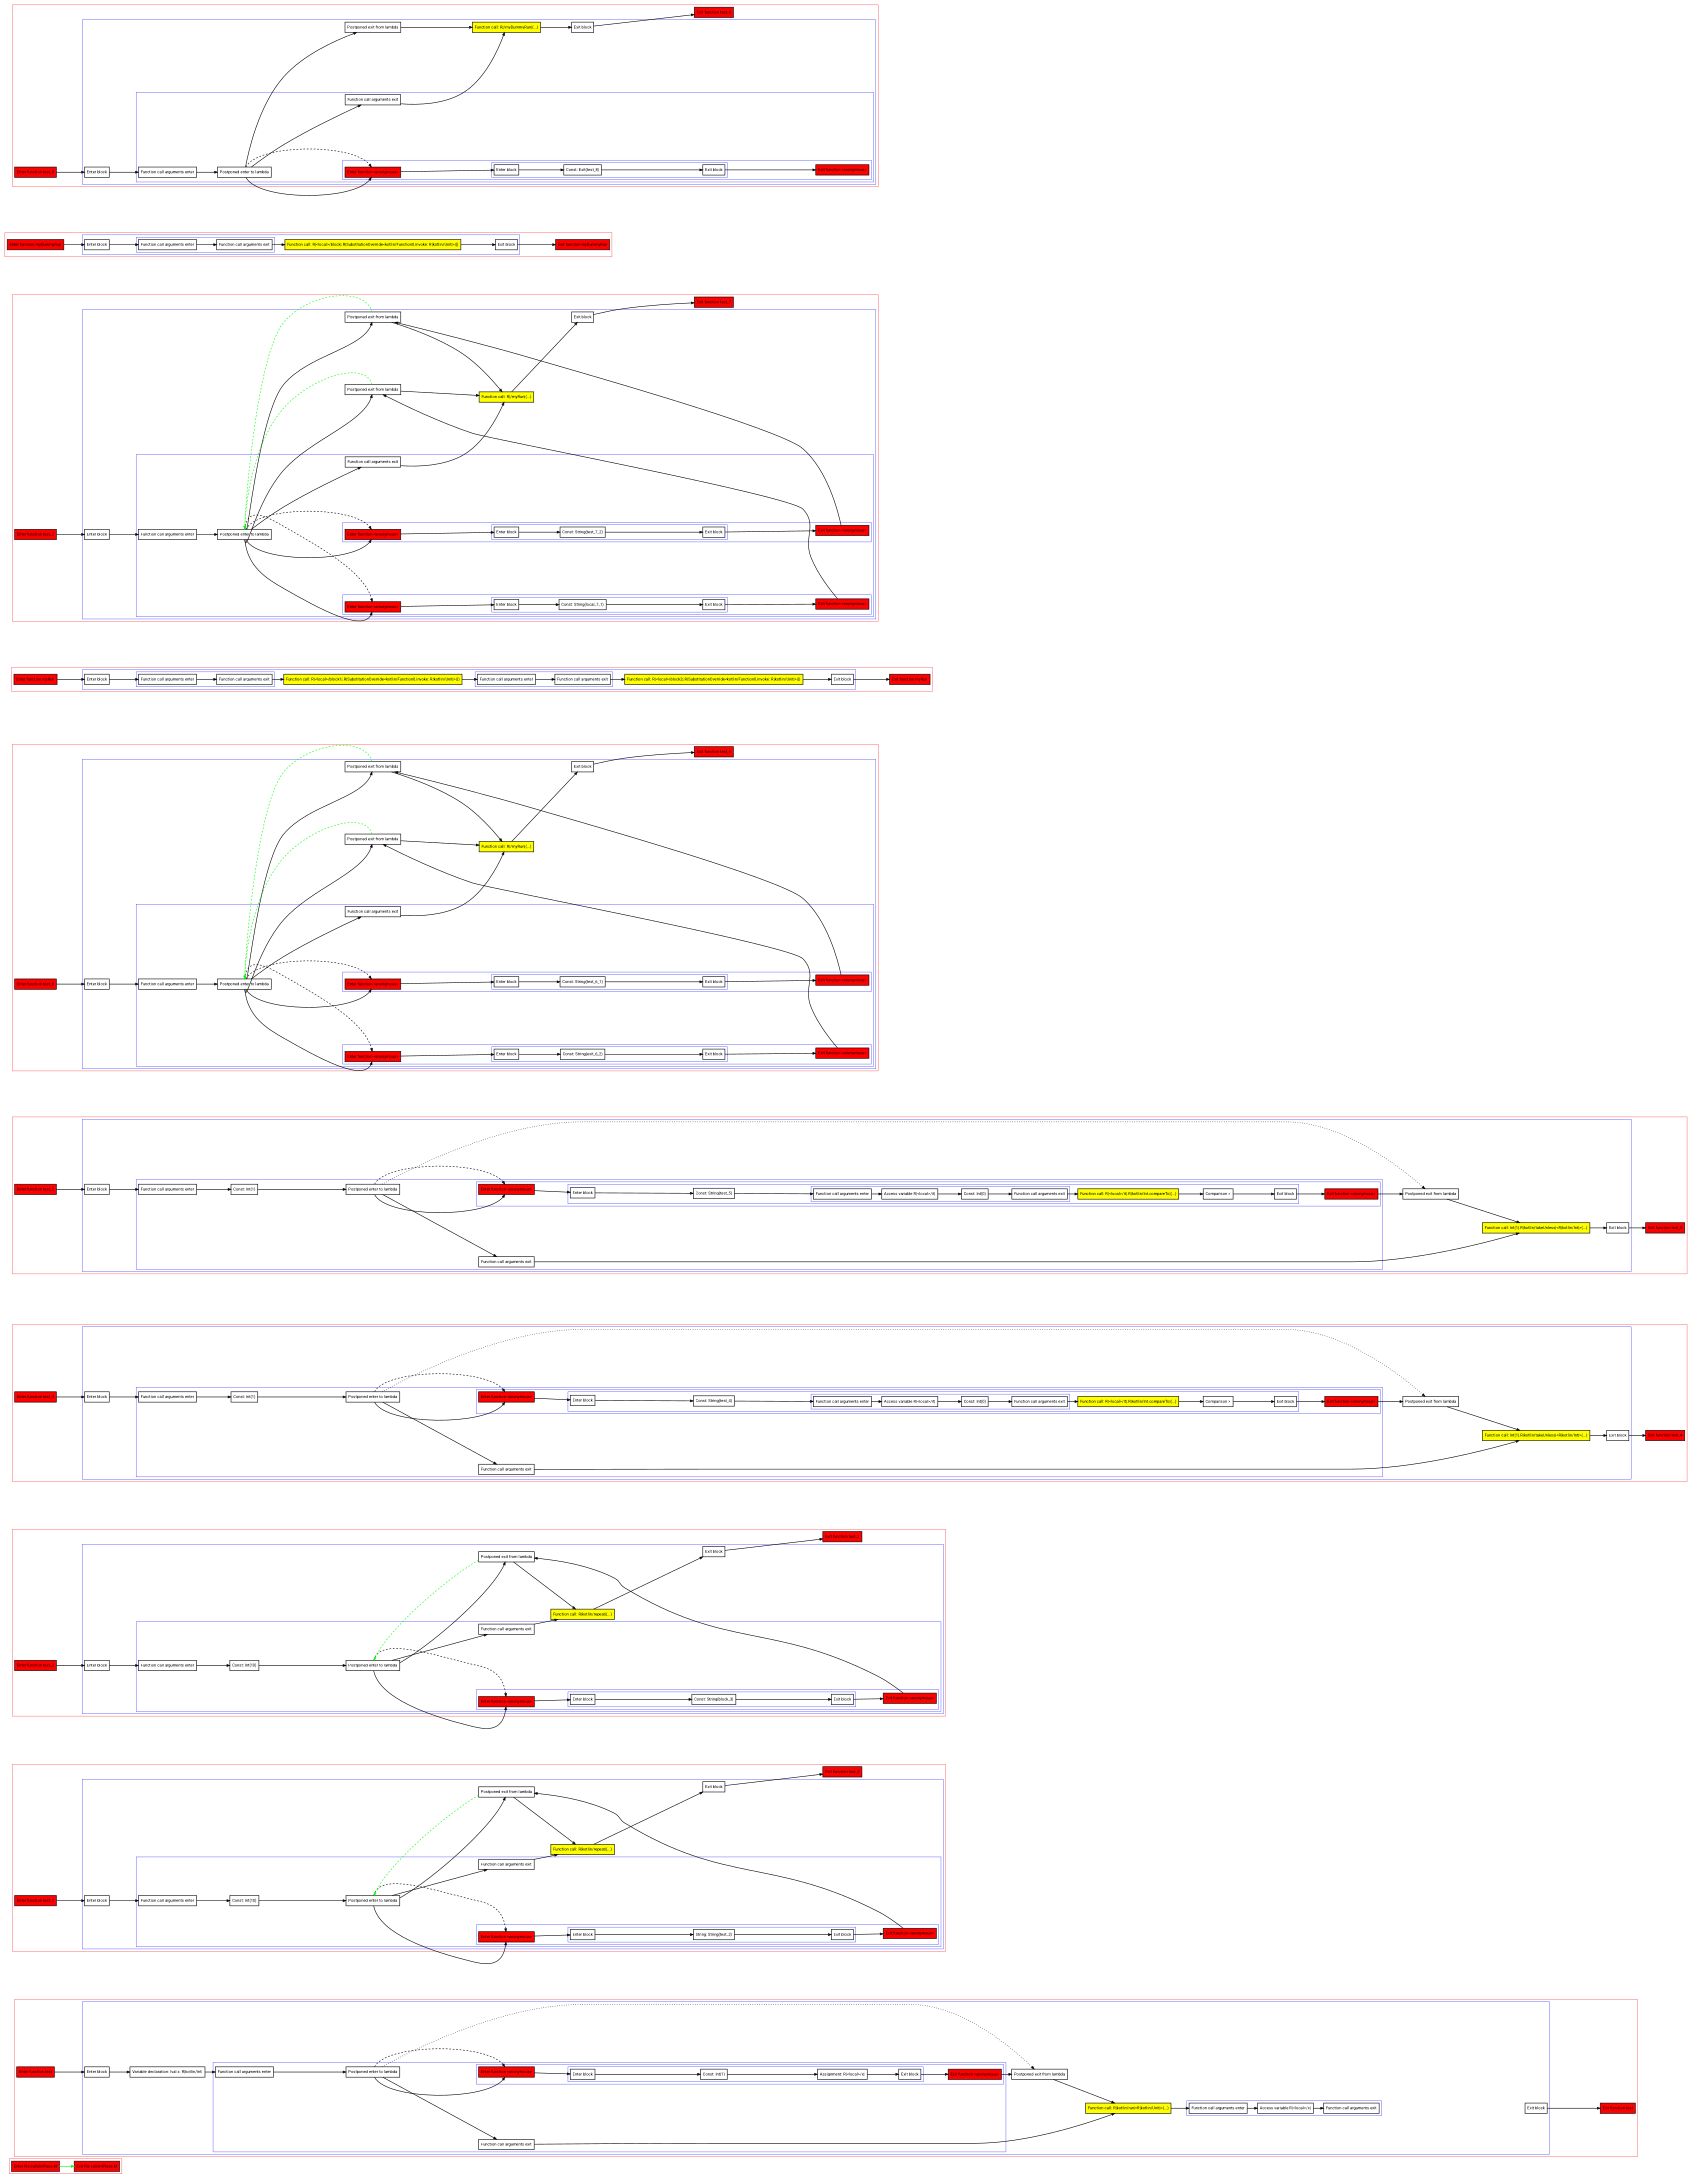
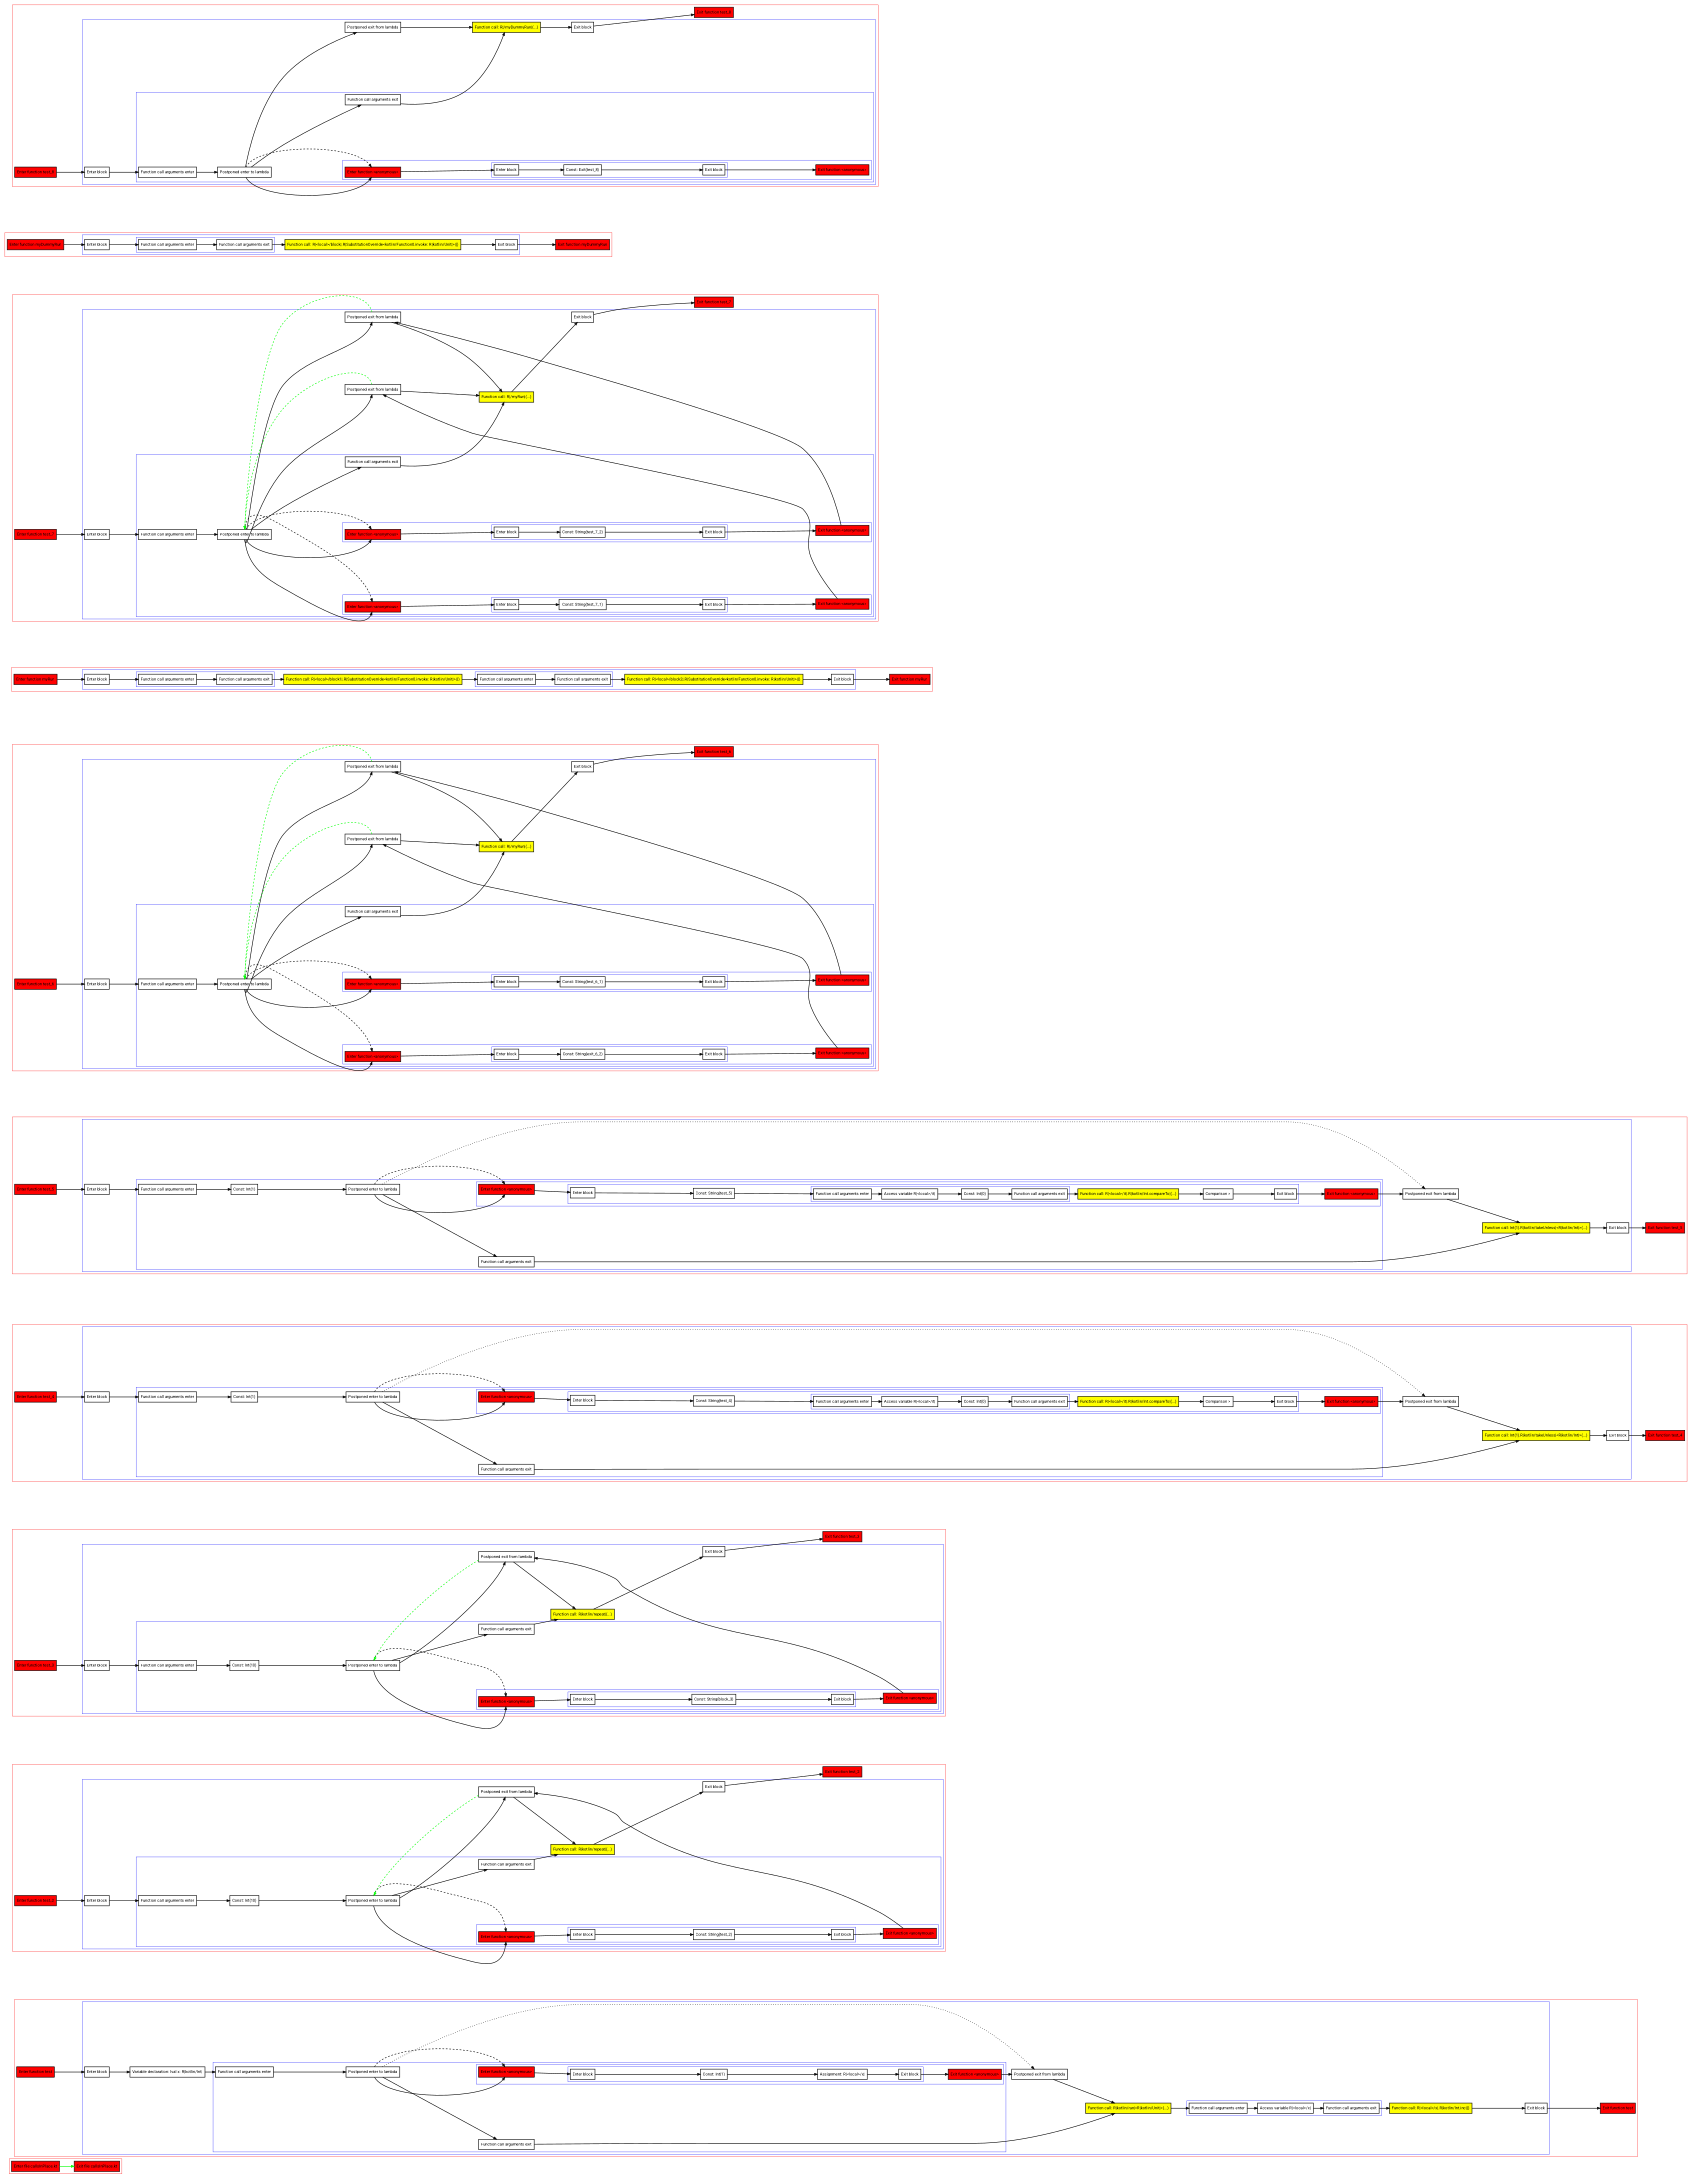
(583, 605) -> (583, 605)
(714, 1935) -> (714, 1935)
none -> (1431, 2108)
